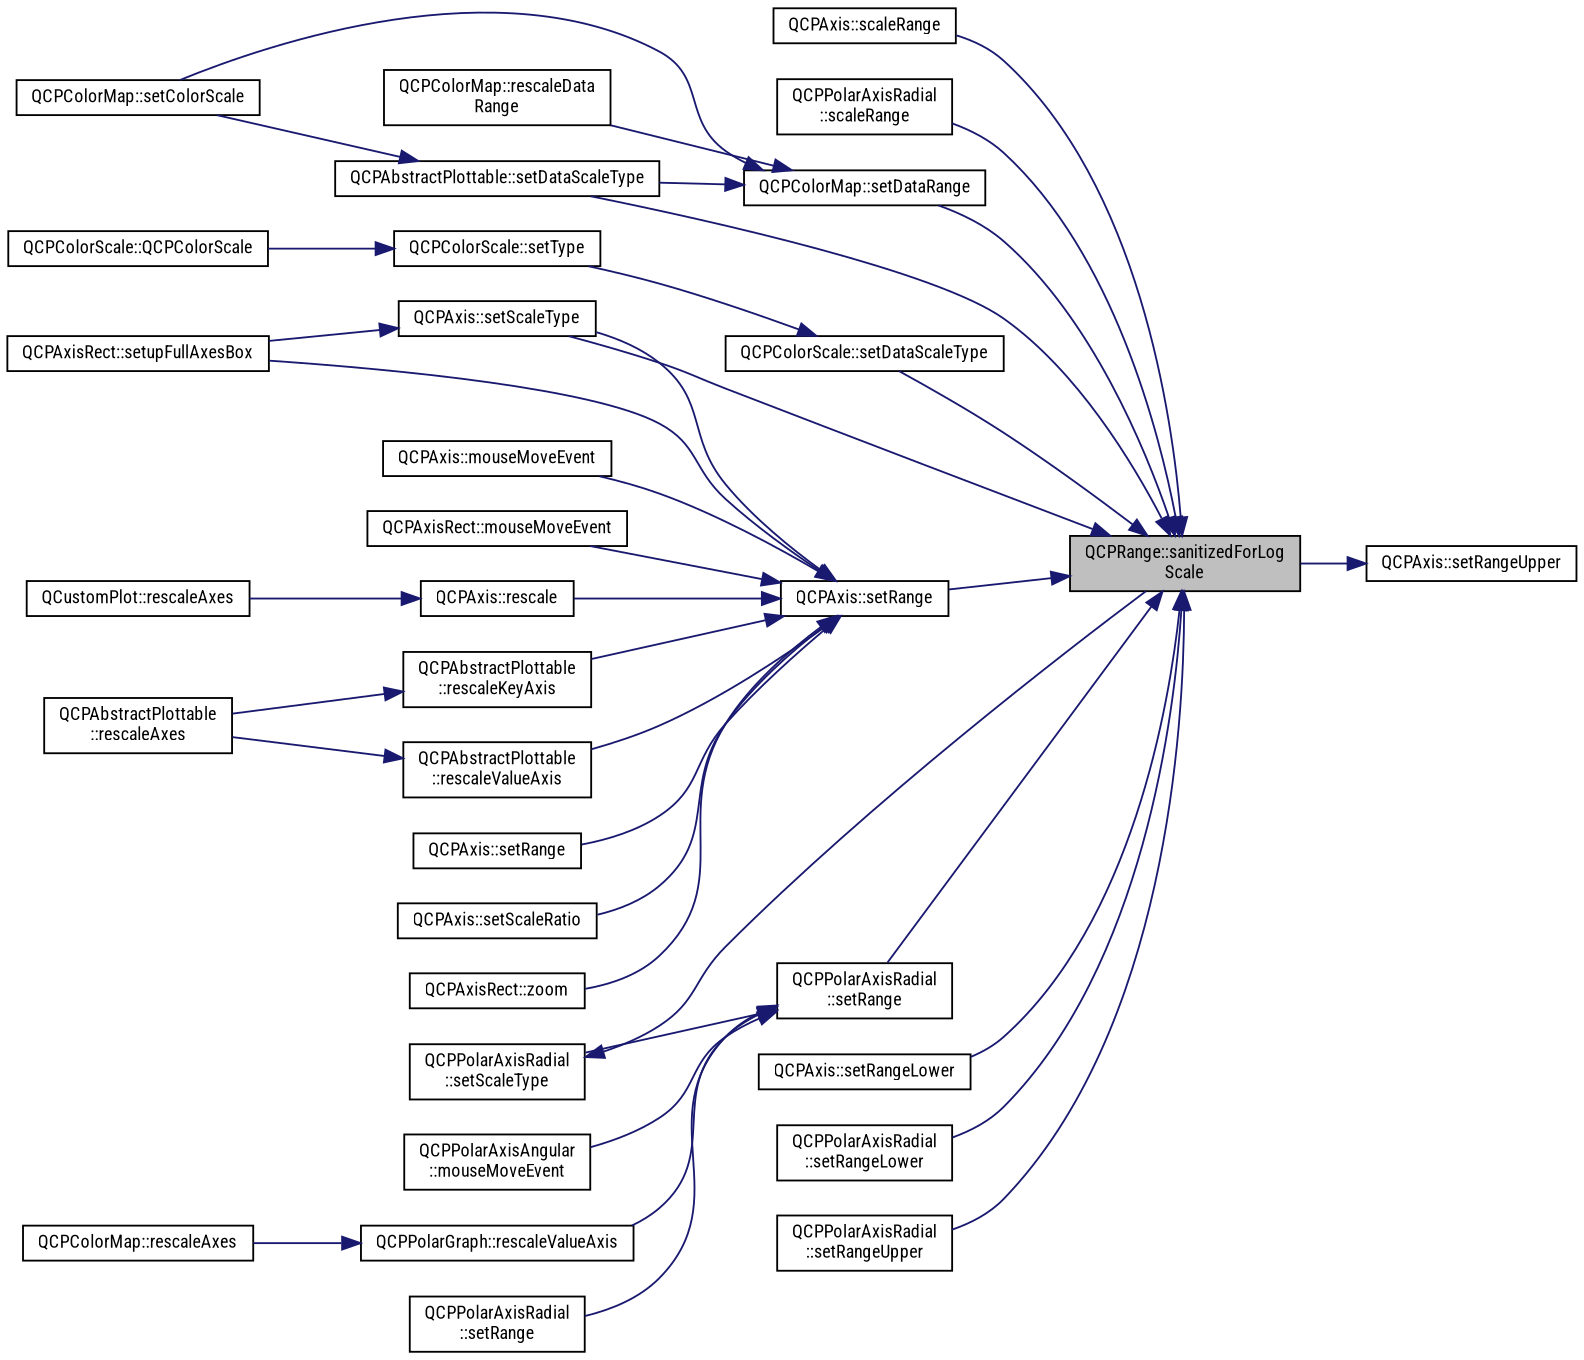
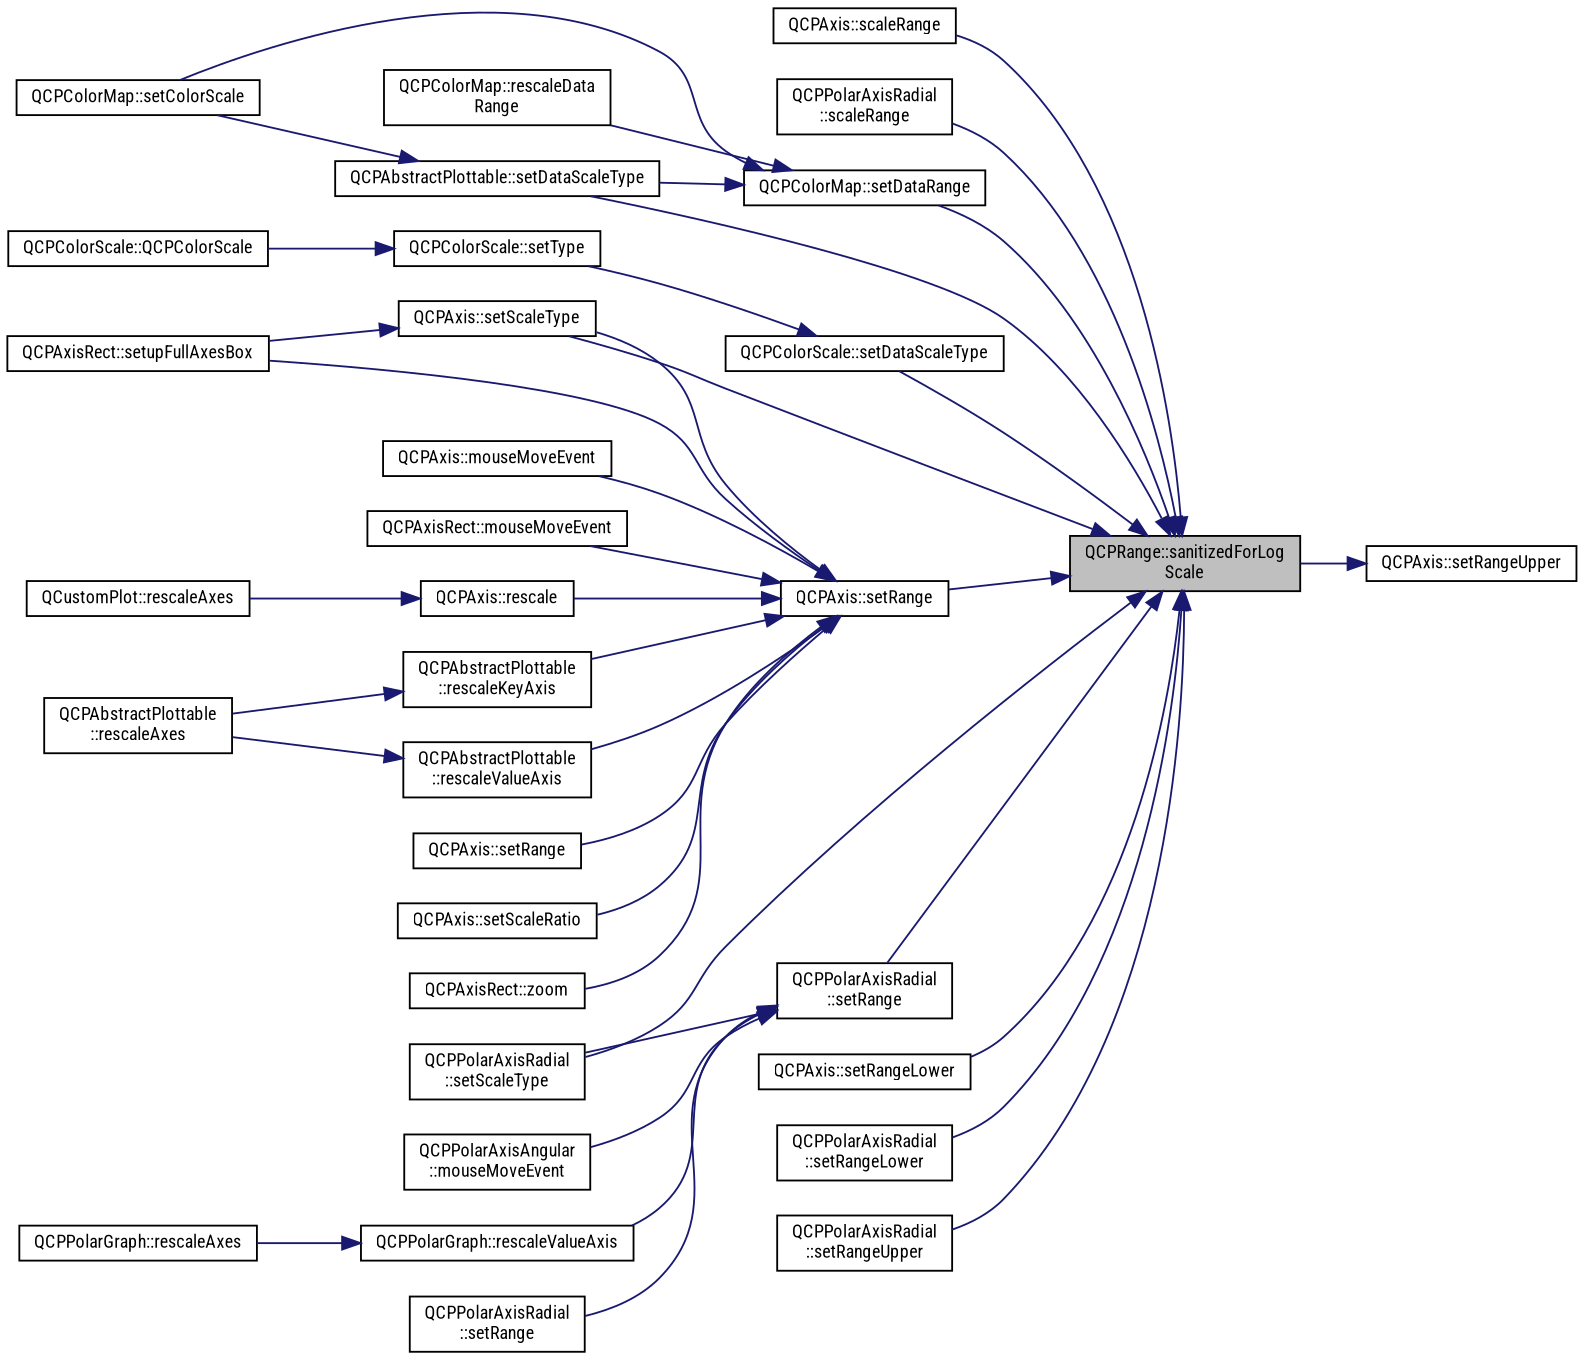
(867, 816) -> (853, 828)
(138, 1243) -> (138, 1243)
